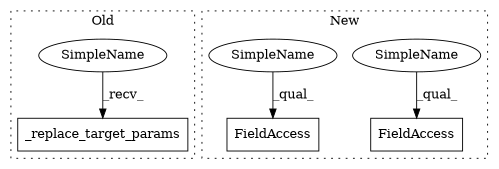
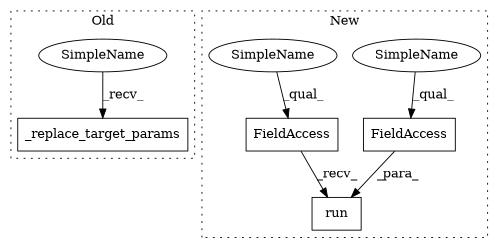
none -> (337, 214)
